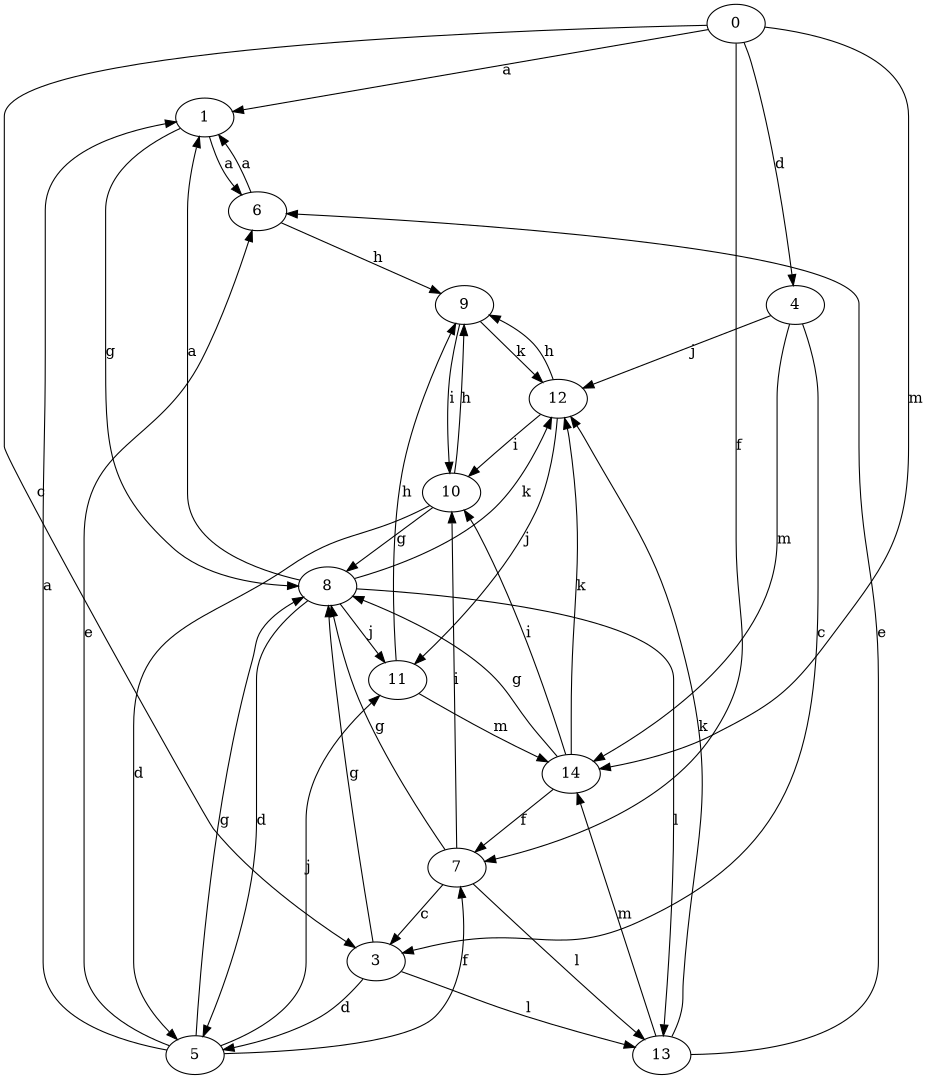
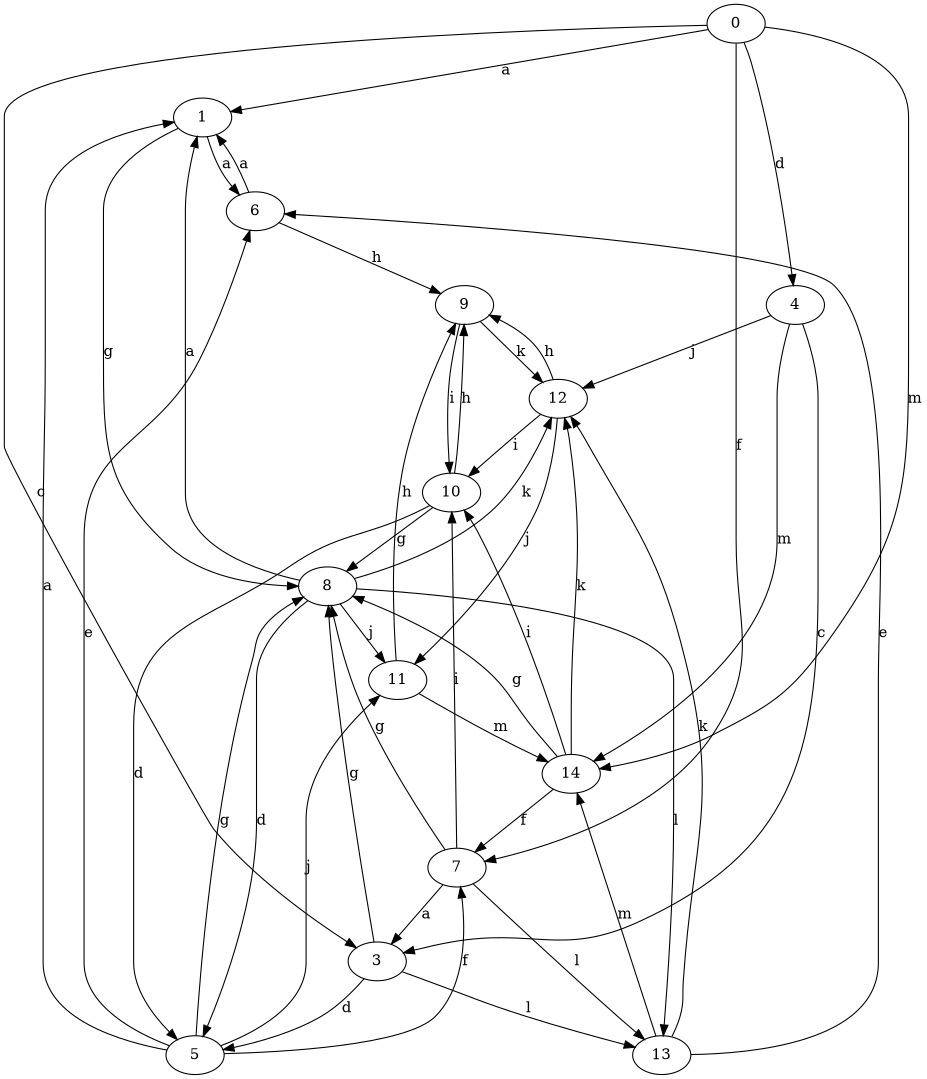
(425, 914) -> (426, 914)
